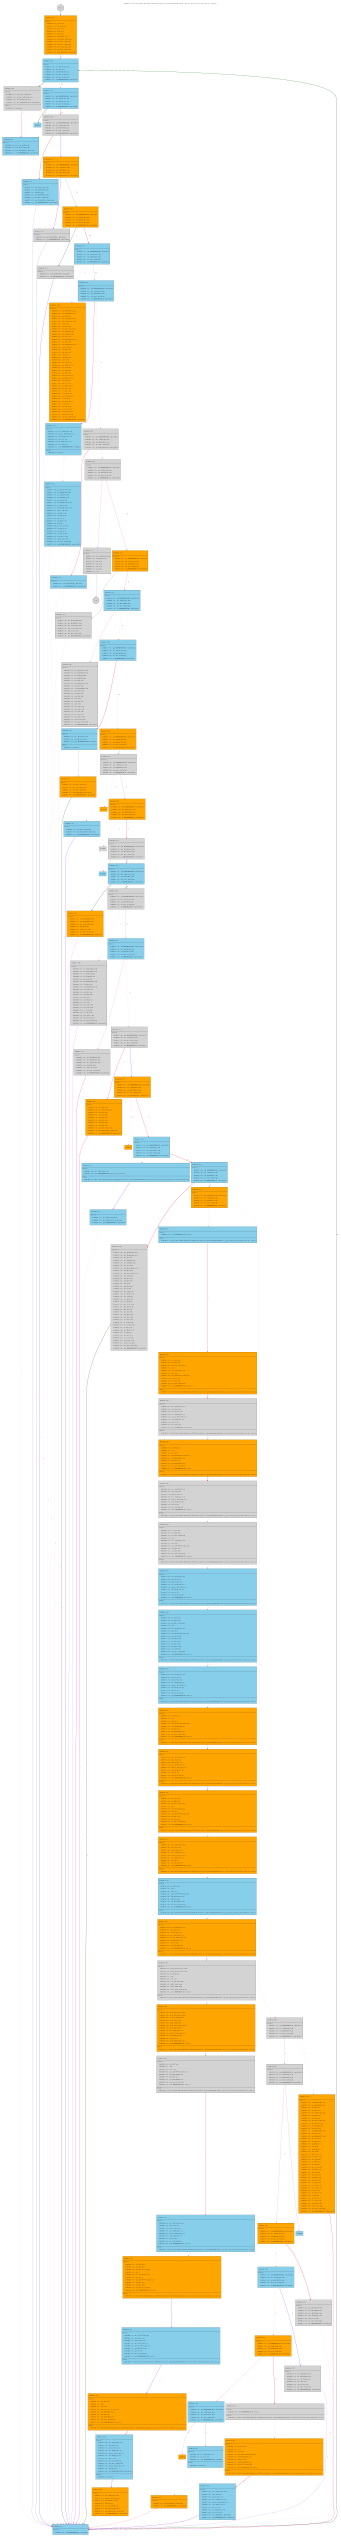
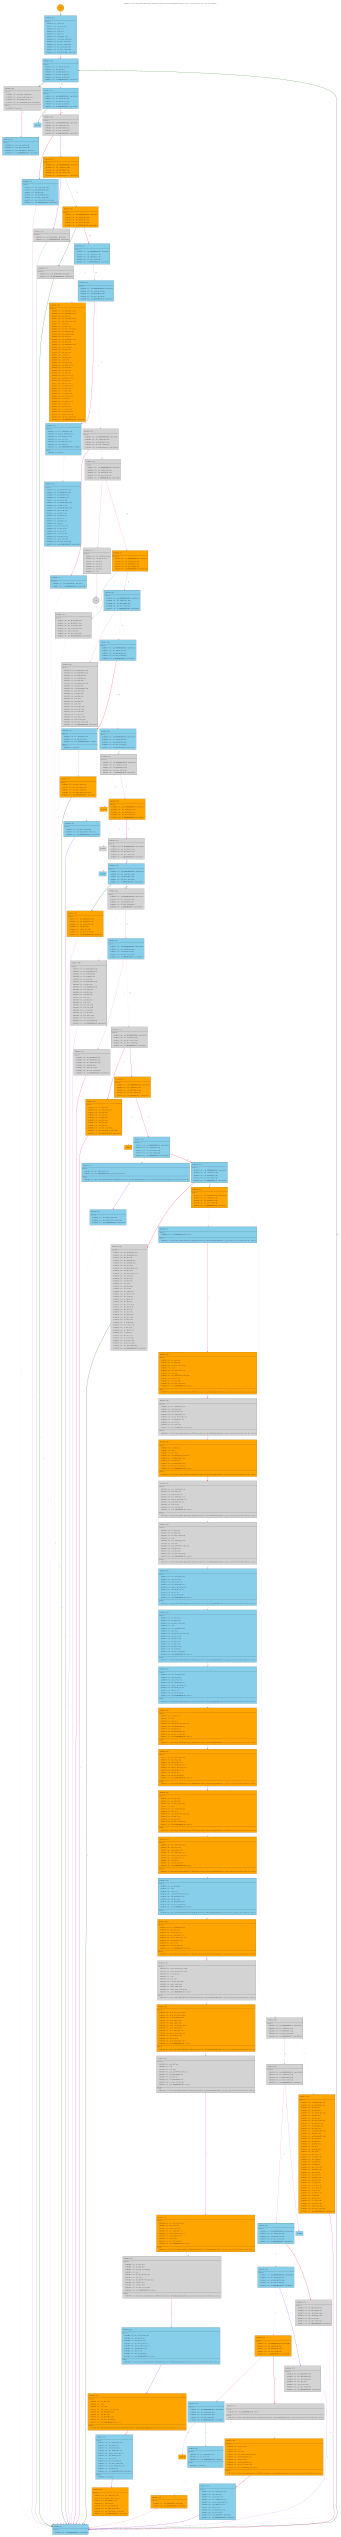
(61, 8) -> (61, 8)
(61, 35) -> (61, 35)
(118, 739) -> (118, 739)
(40, 1405) -> (40, 1405)
(206, 2233) -> (206, 2233)
(276, 2233) -> (276, 2233)
(172, 2277) -> (172, 2277)
